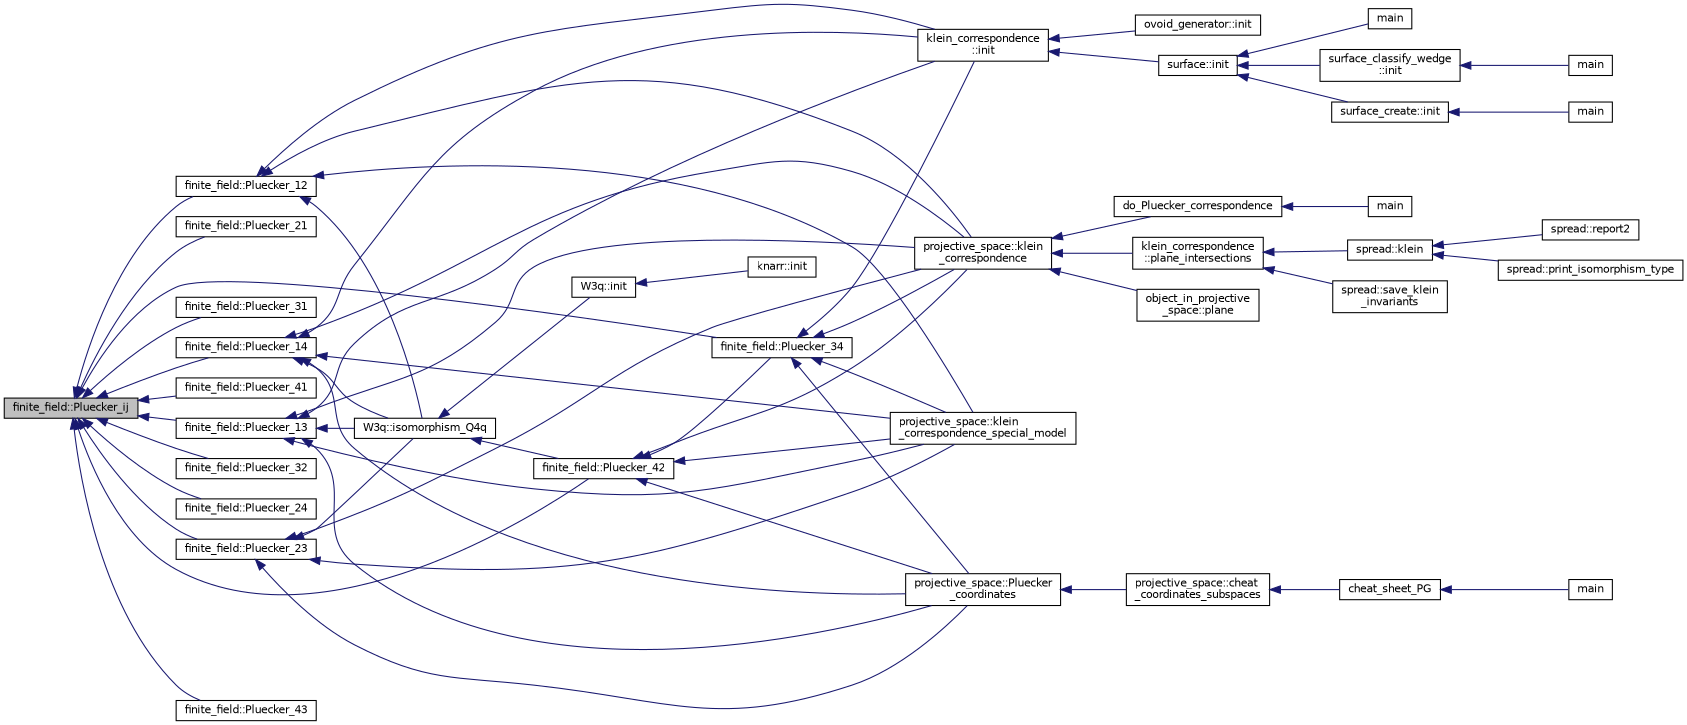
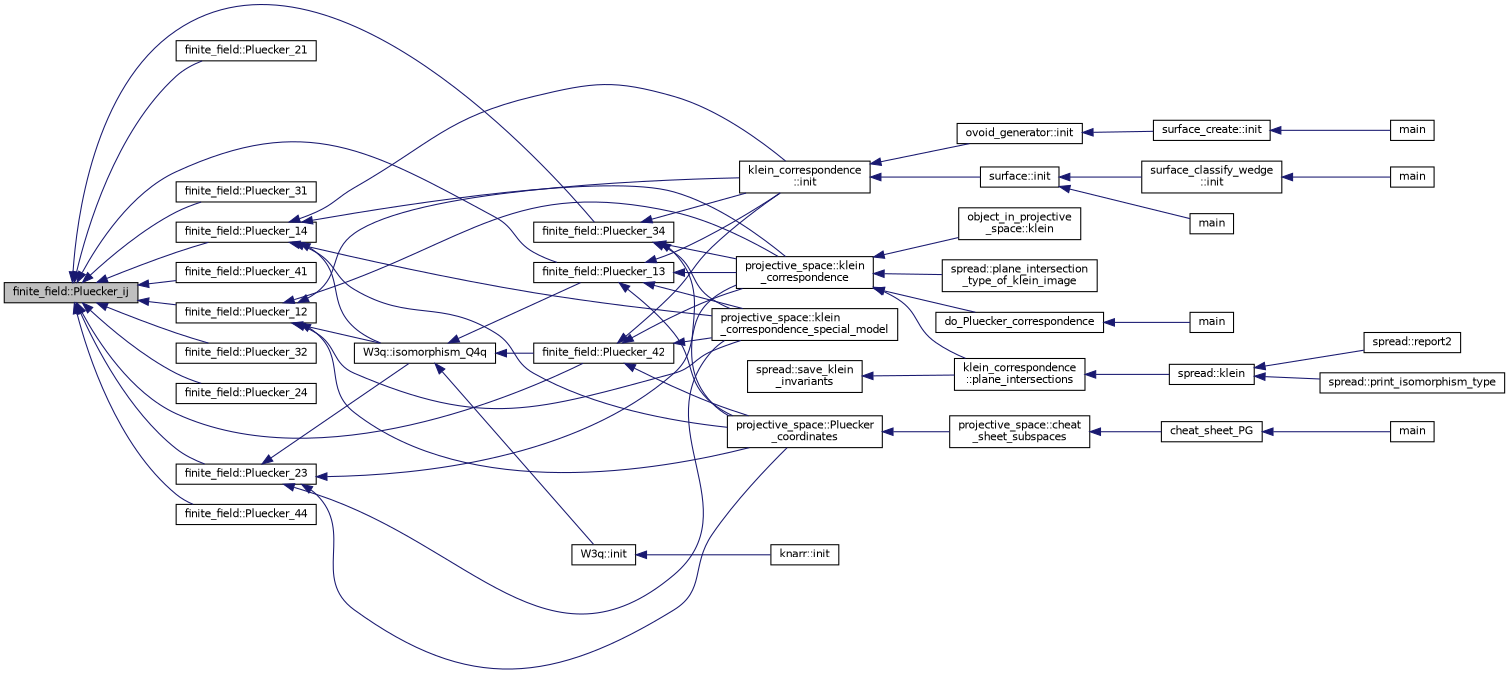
(1298, 90) -> (1123, 132)
none -> (1020, 276)
(1303, 277) -> (914, 375)
(1198, 305) -> (1020, 224)
(714, 411) -> (699, 261)
(348, 428) -> (519, 311)
none -> (497, 468)
(1198, 590) -> (1020, 432)
(246, 711) -> (246, 514)
